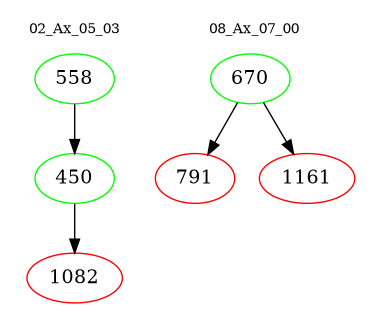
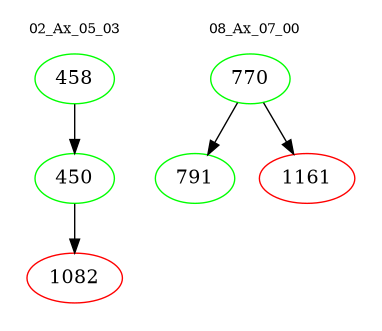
(75, 79) -> (75, 79)
(250, 79) -> (250, 79)
(195, 178) -> (195, 178)
